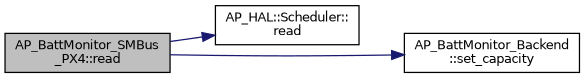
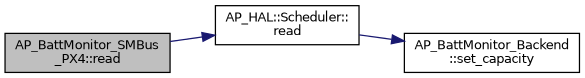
(281, 56) -> (375, 37)
